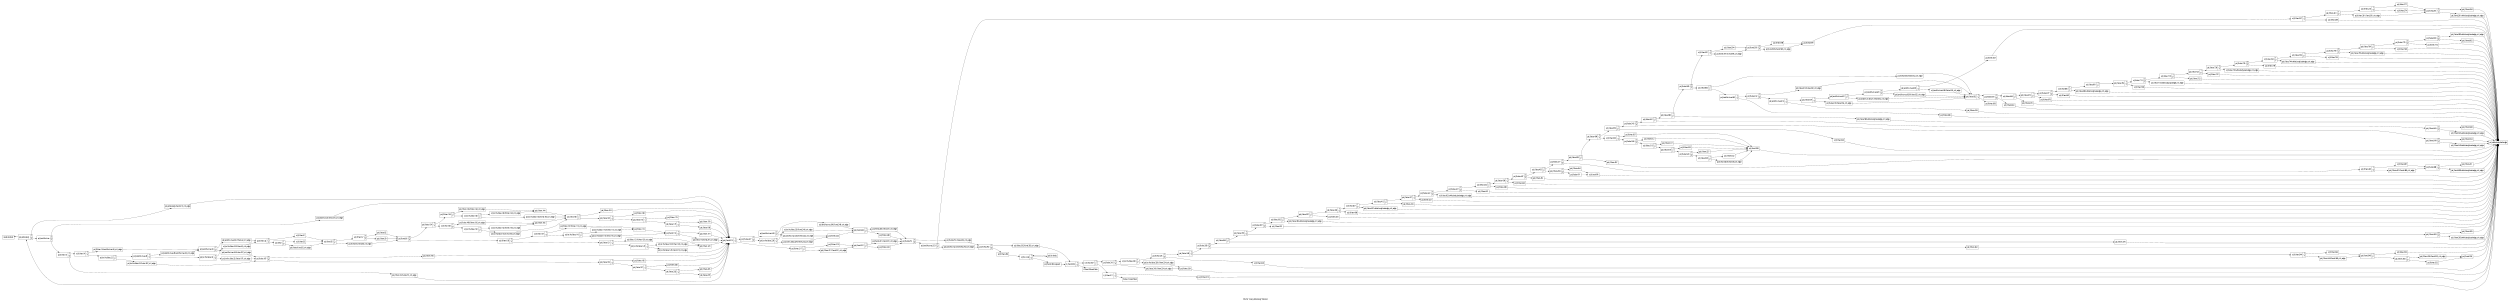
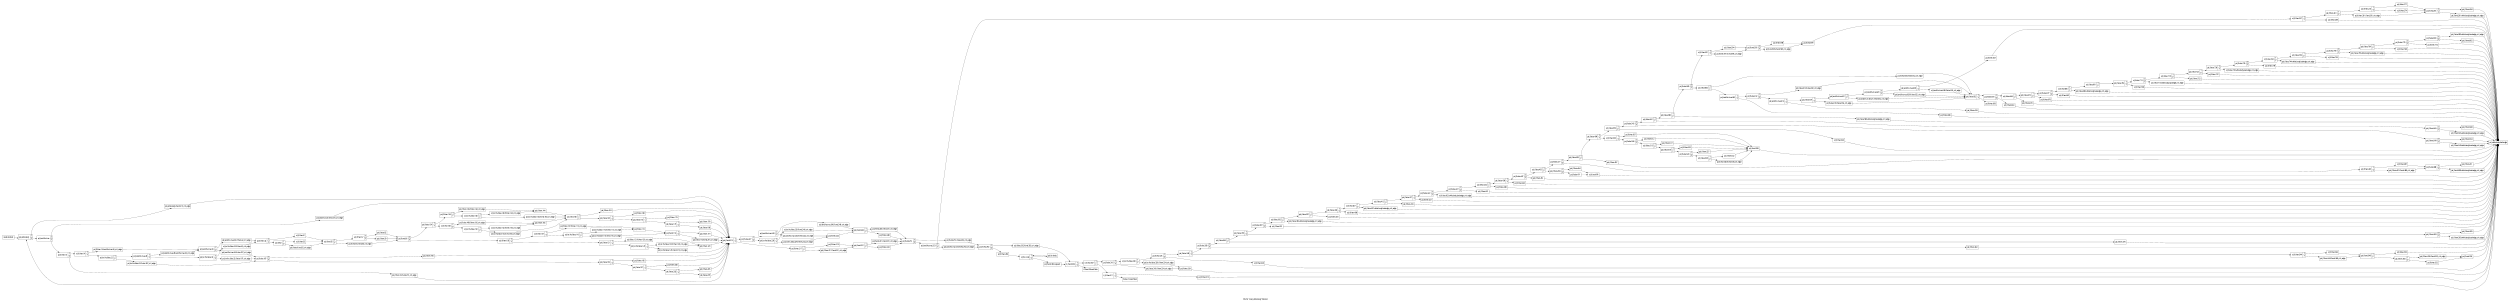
(17, 236) -> (16, 238)
